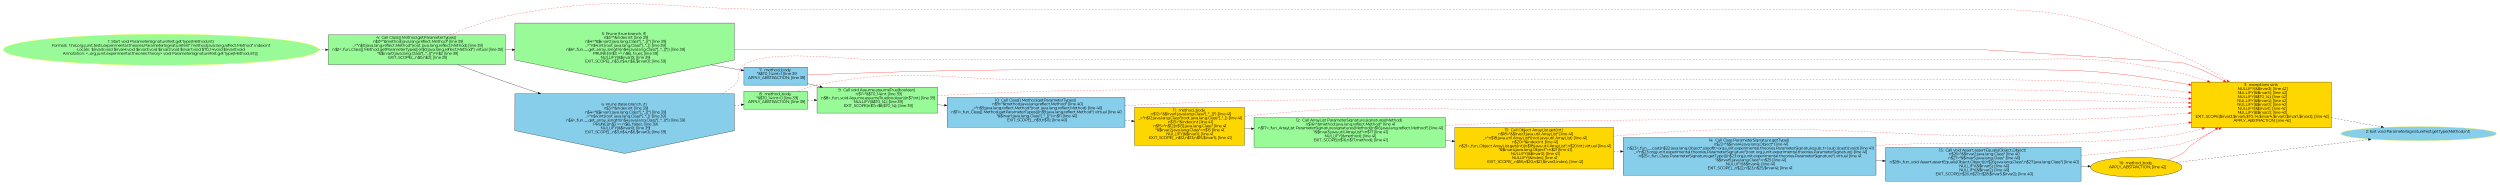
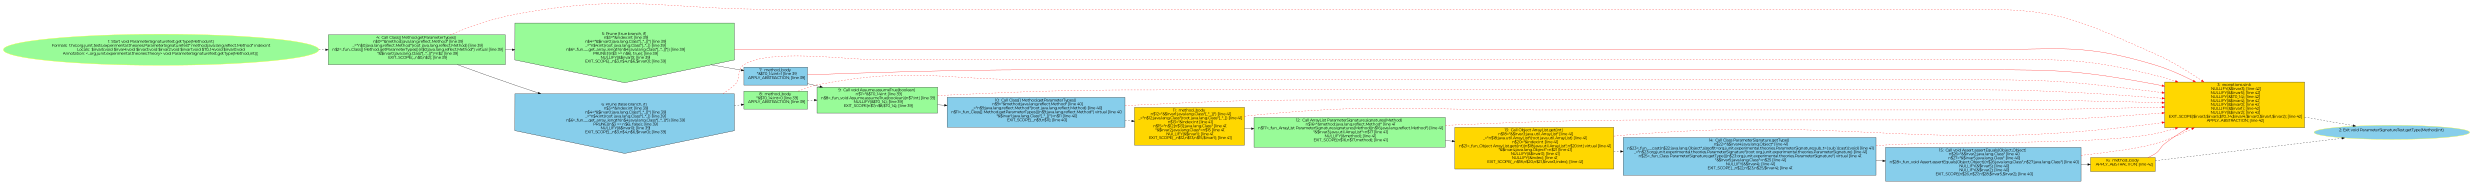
(2136, 167) -> (2123, 165)
